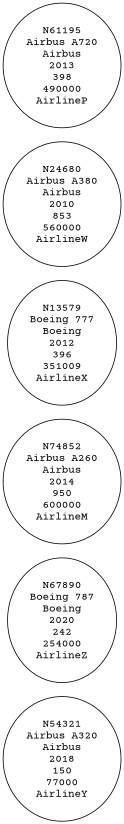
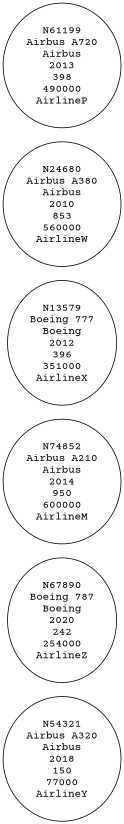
(62, 65) -> (62, 65)
(62, 343) -> (62, 343)
(62, 482) -> (62, 482)
